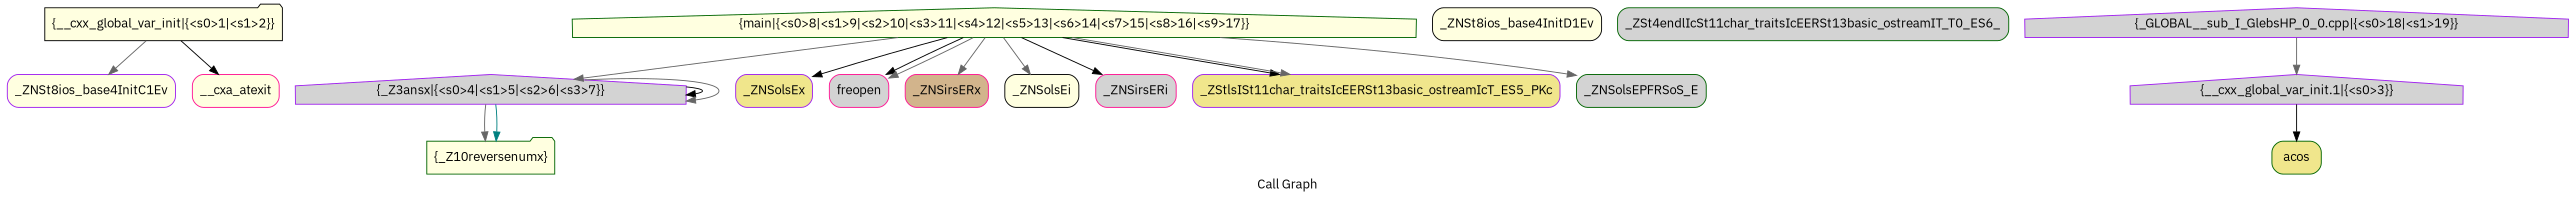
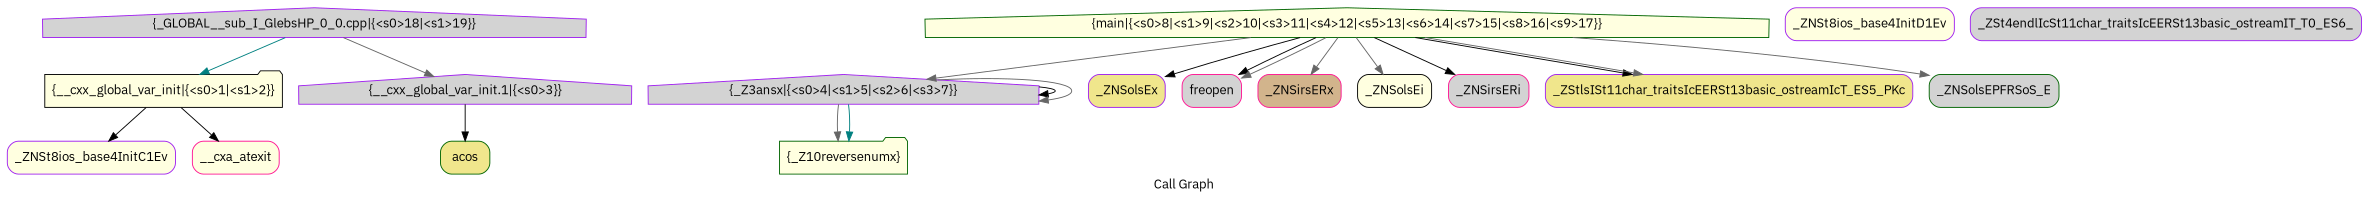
(1517, 24) -> (1870, 24)
(1813, 24) -> (2166, 24)
none -> (247, 54)
(131, 55) -> (131, 121)
